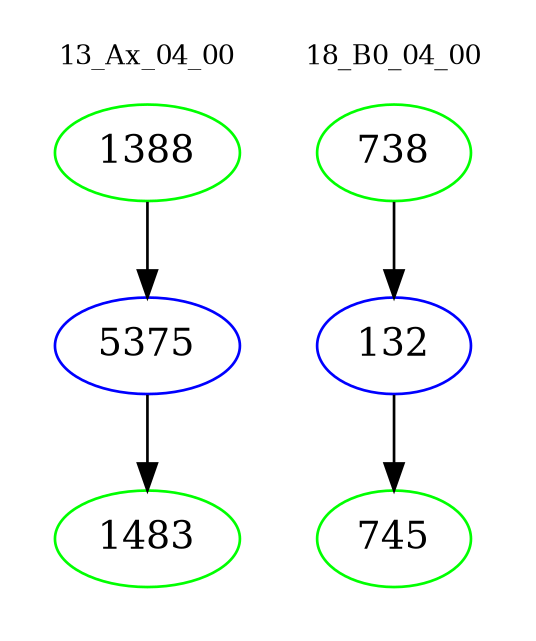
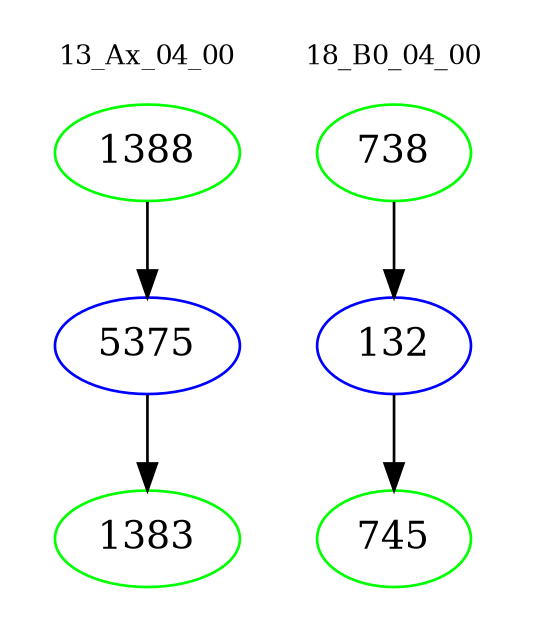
(147, 539) -> (147, 539)
